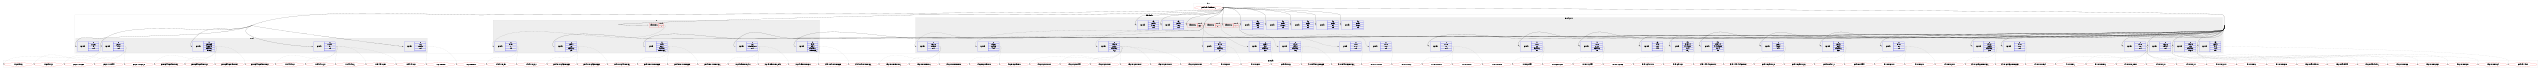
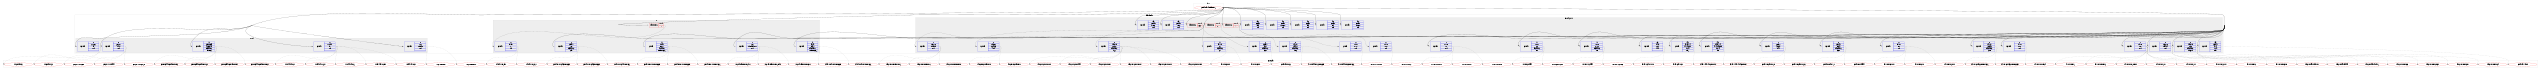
(1346, 64) -> (1346, 64)
